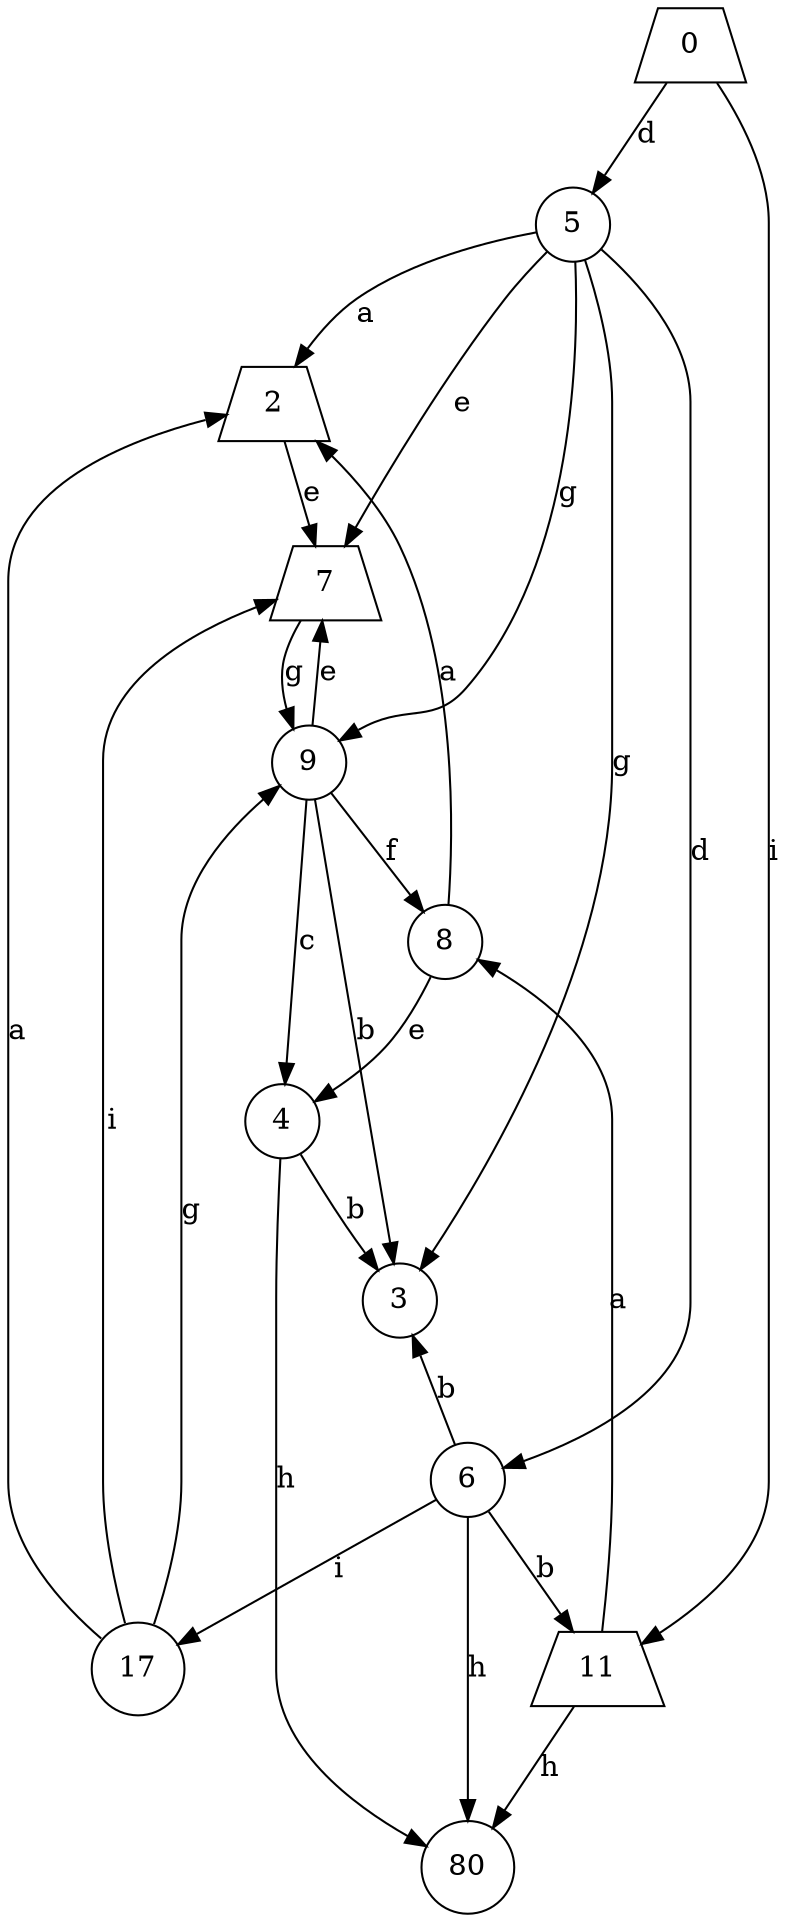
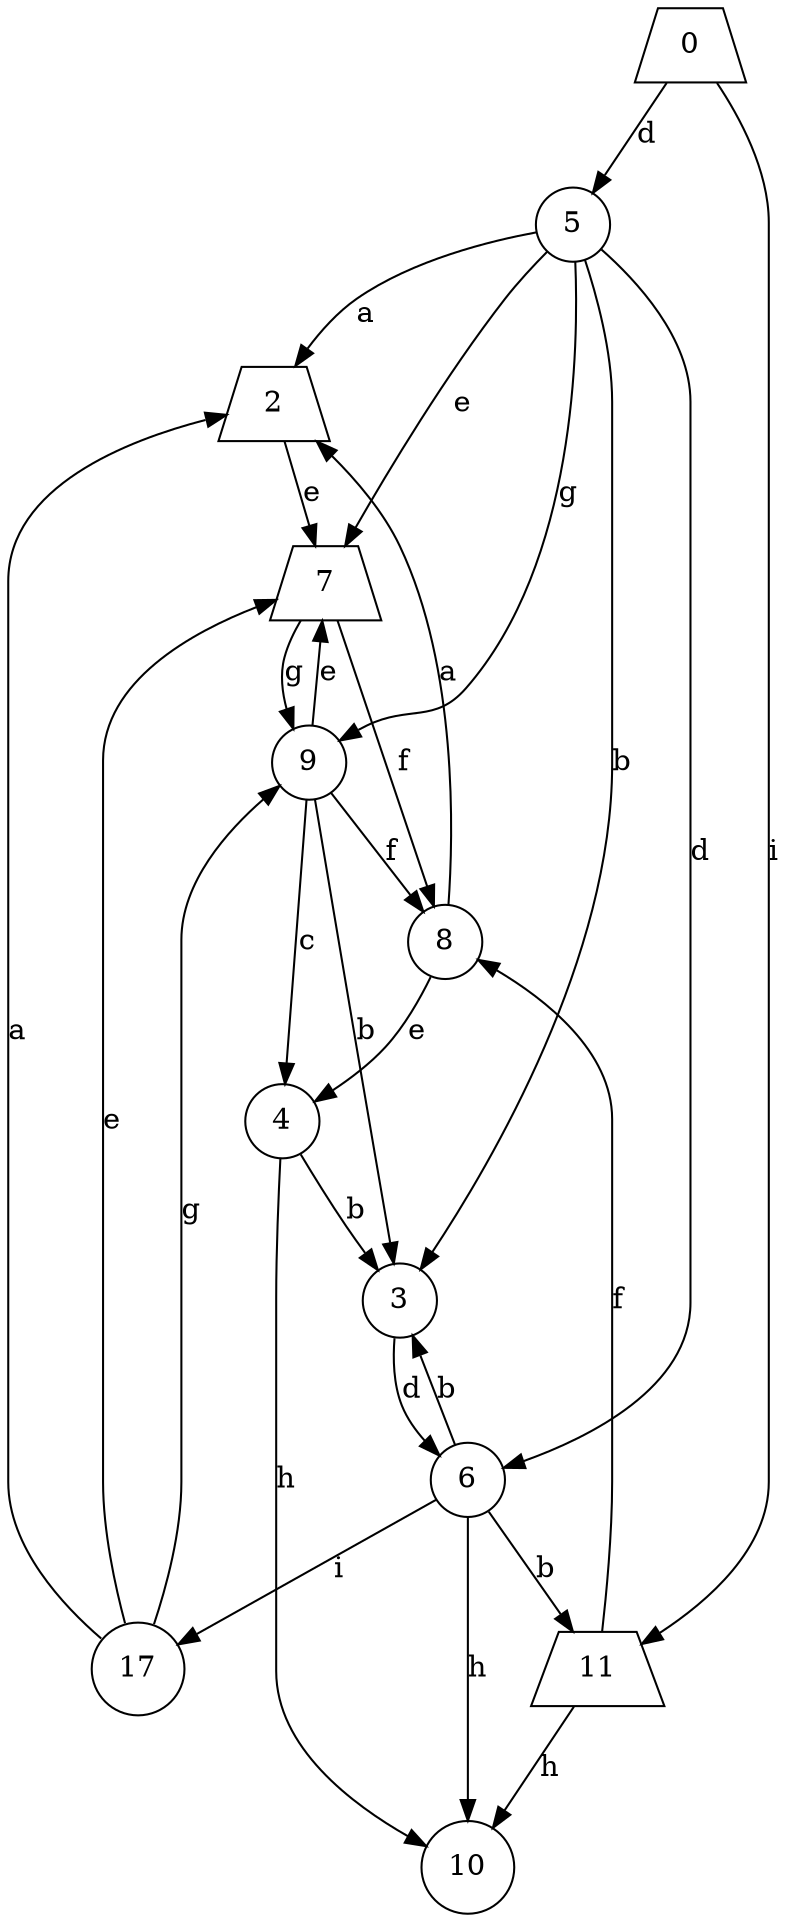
none -> (382, 753)
(622, 763) -> (622, 763)
(112, 1121) -> (112, 1121)
(618, 1301) -> (618, 1301)
none -> (398, 1393)
(468, 1867) -> (468, 1867)
